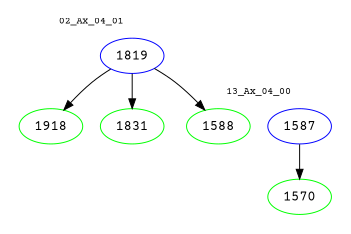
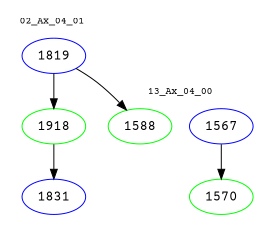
(132, 86) -> (54, 157)
(132, 126) -> (54, 197)
(300, 126) -> (221, 126)
